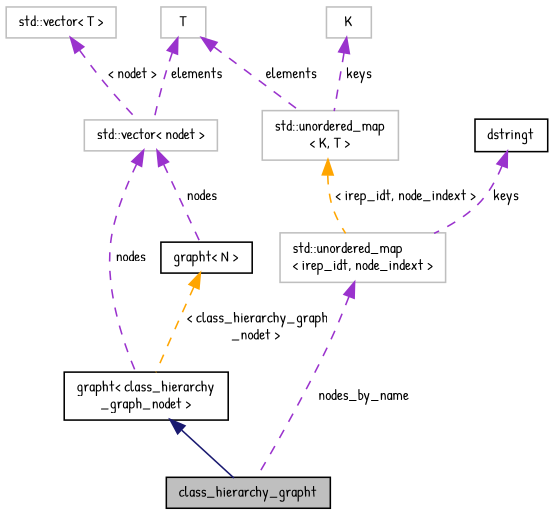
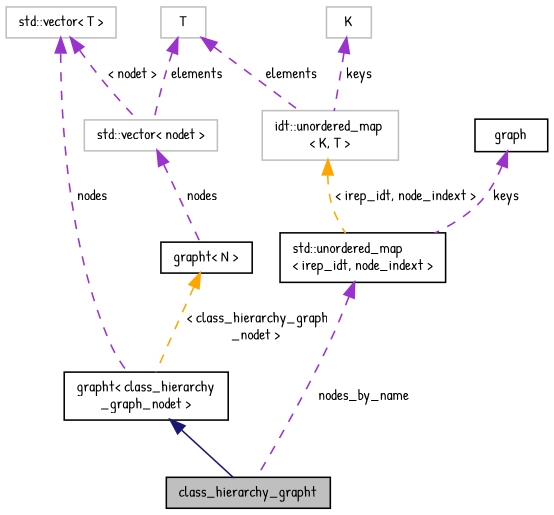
(330, 135) -> (330, 135)
(511, 135) -> (511, 135)
(363, 258) -> (363, 258)
(110, 268) -> (75, 218)
